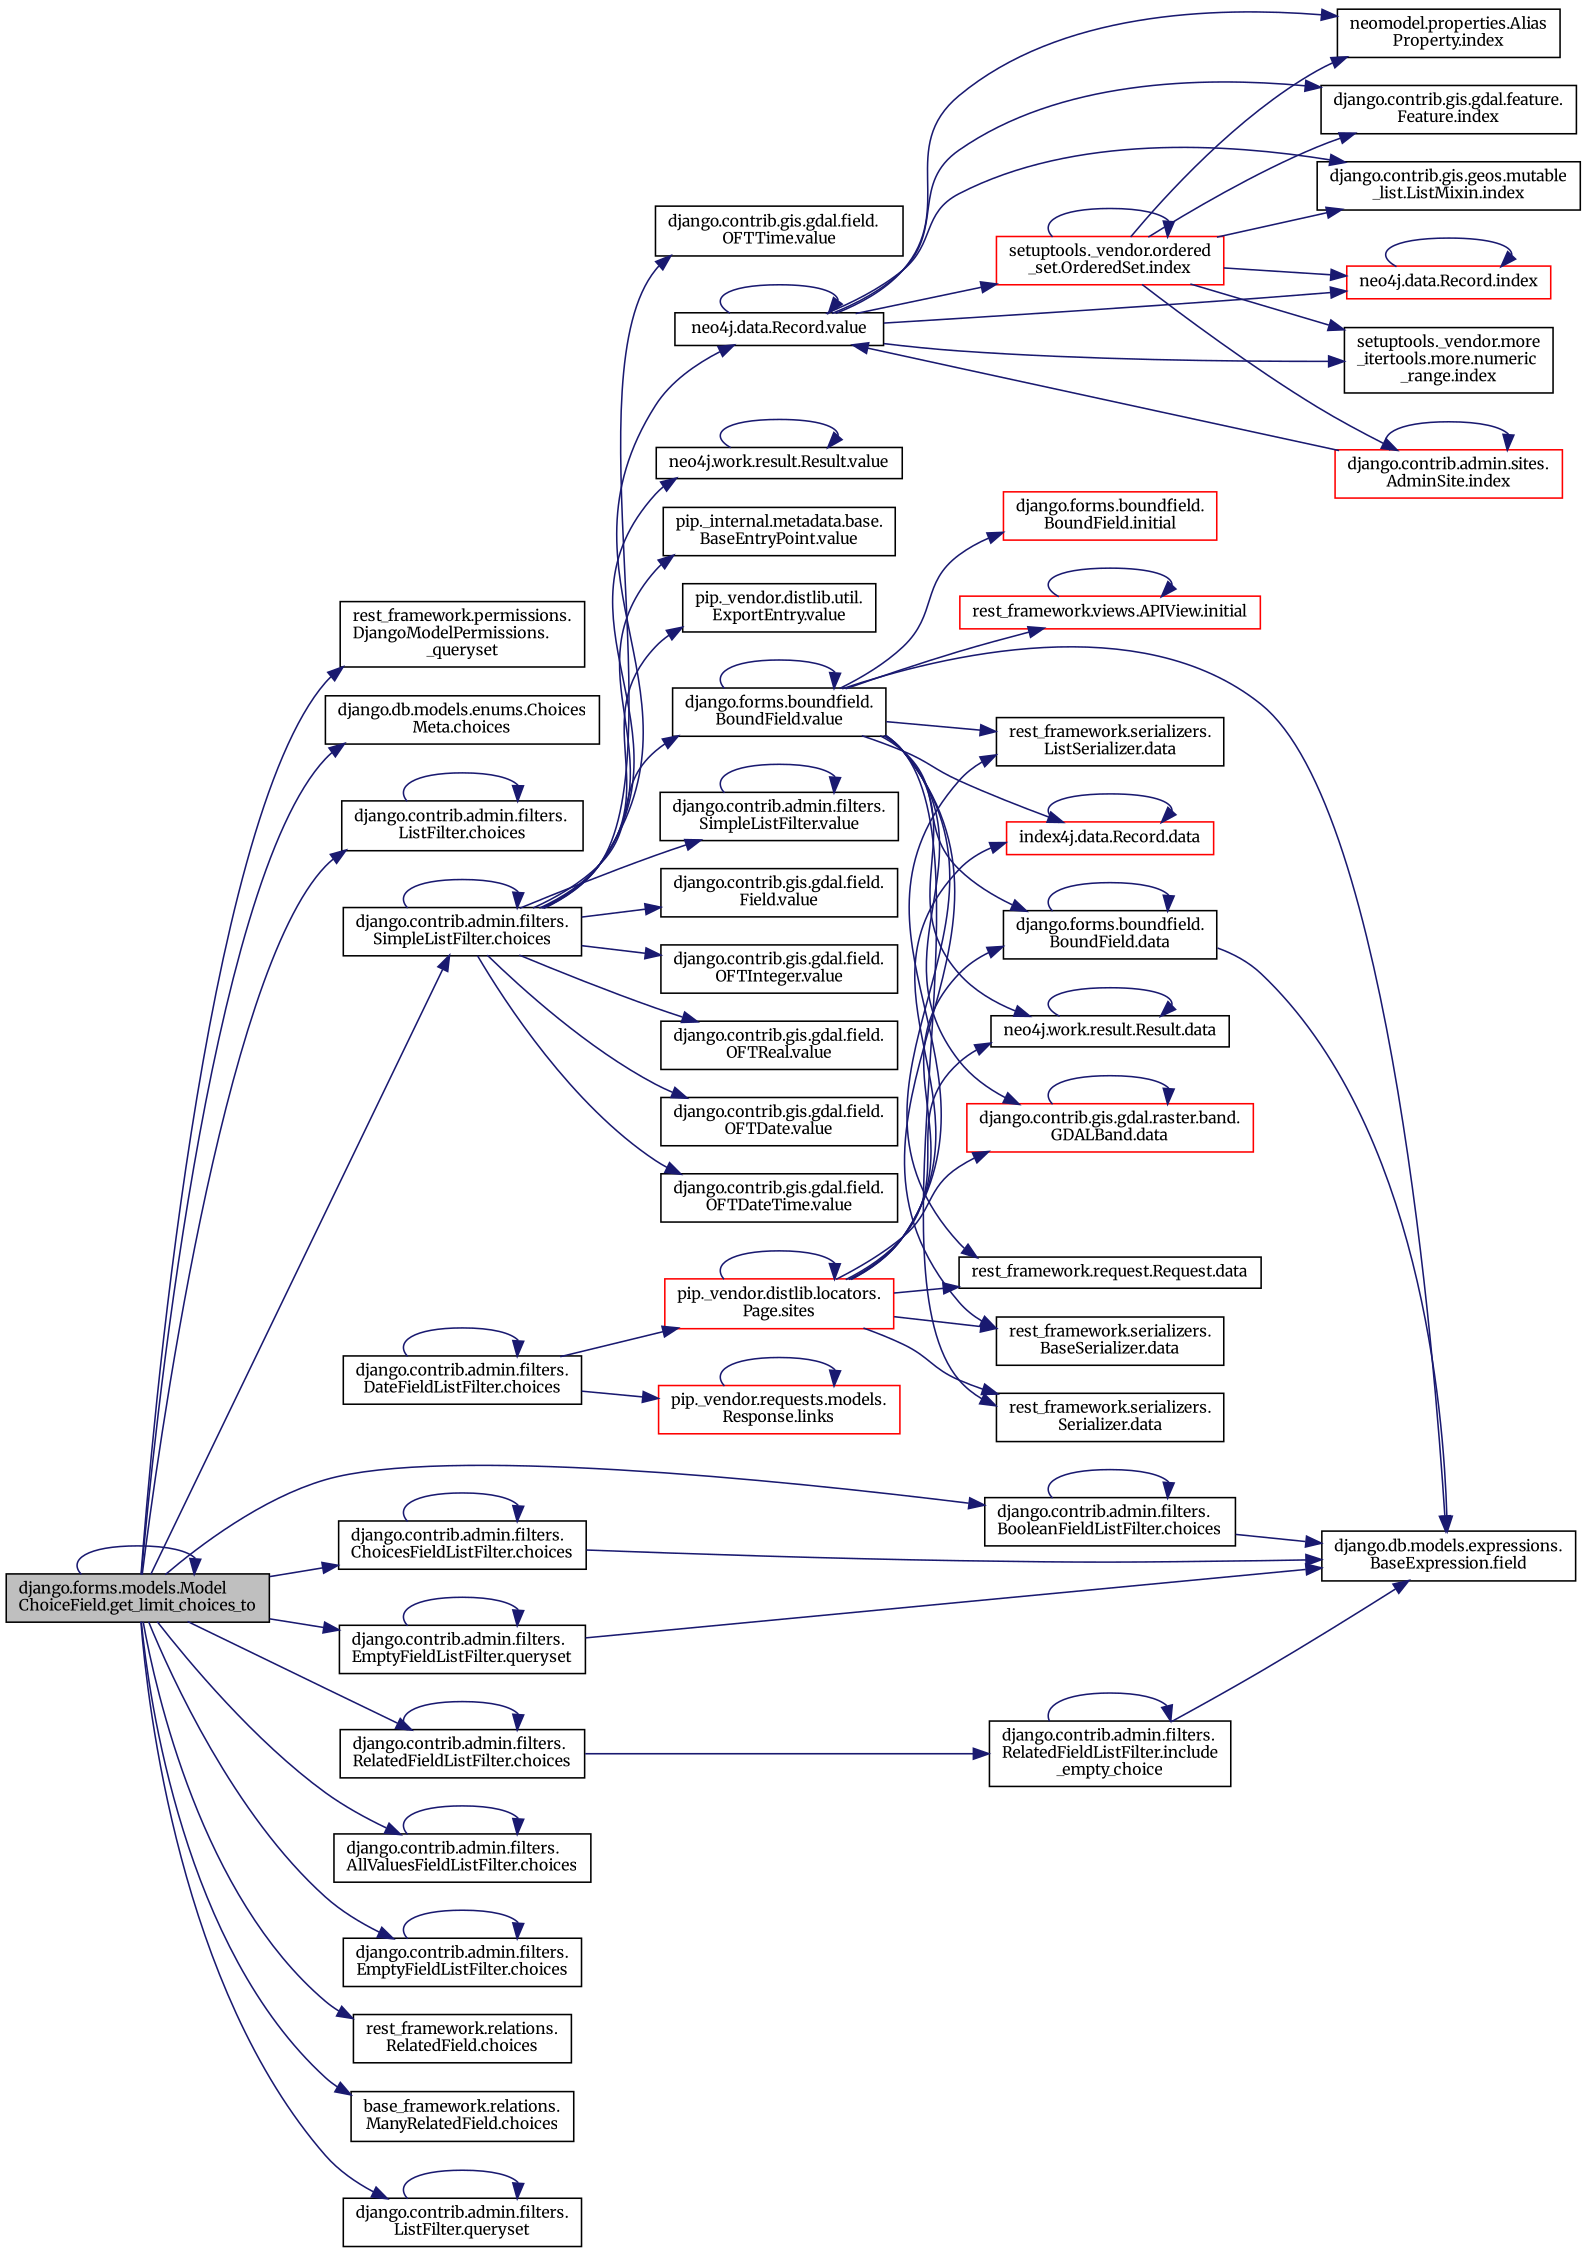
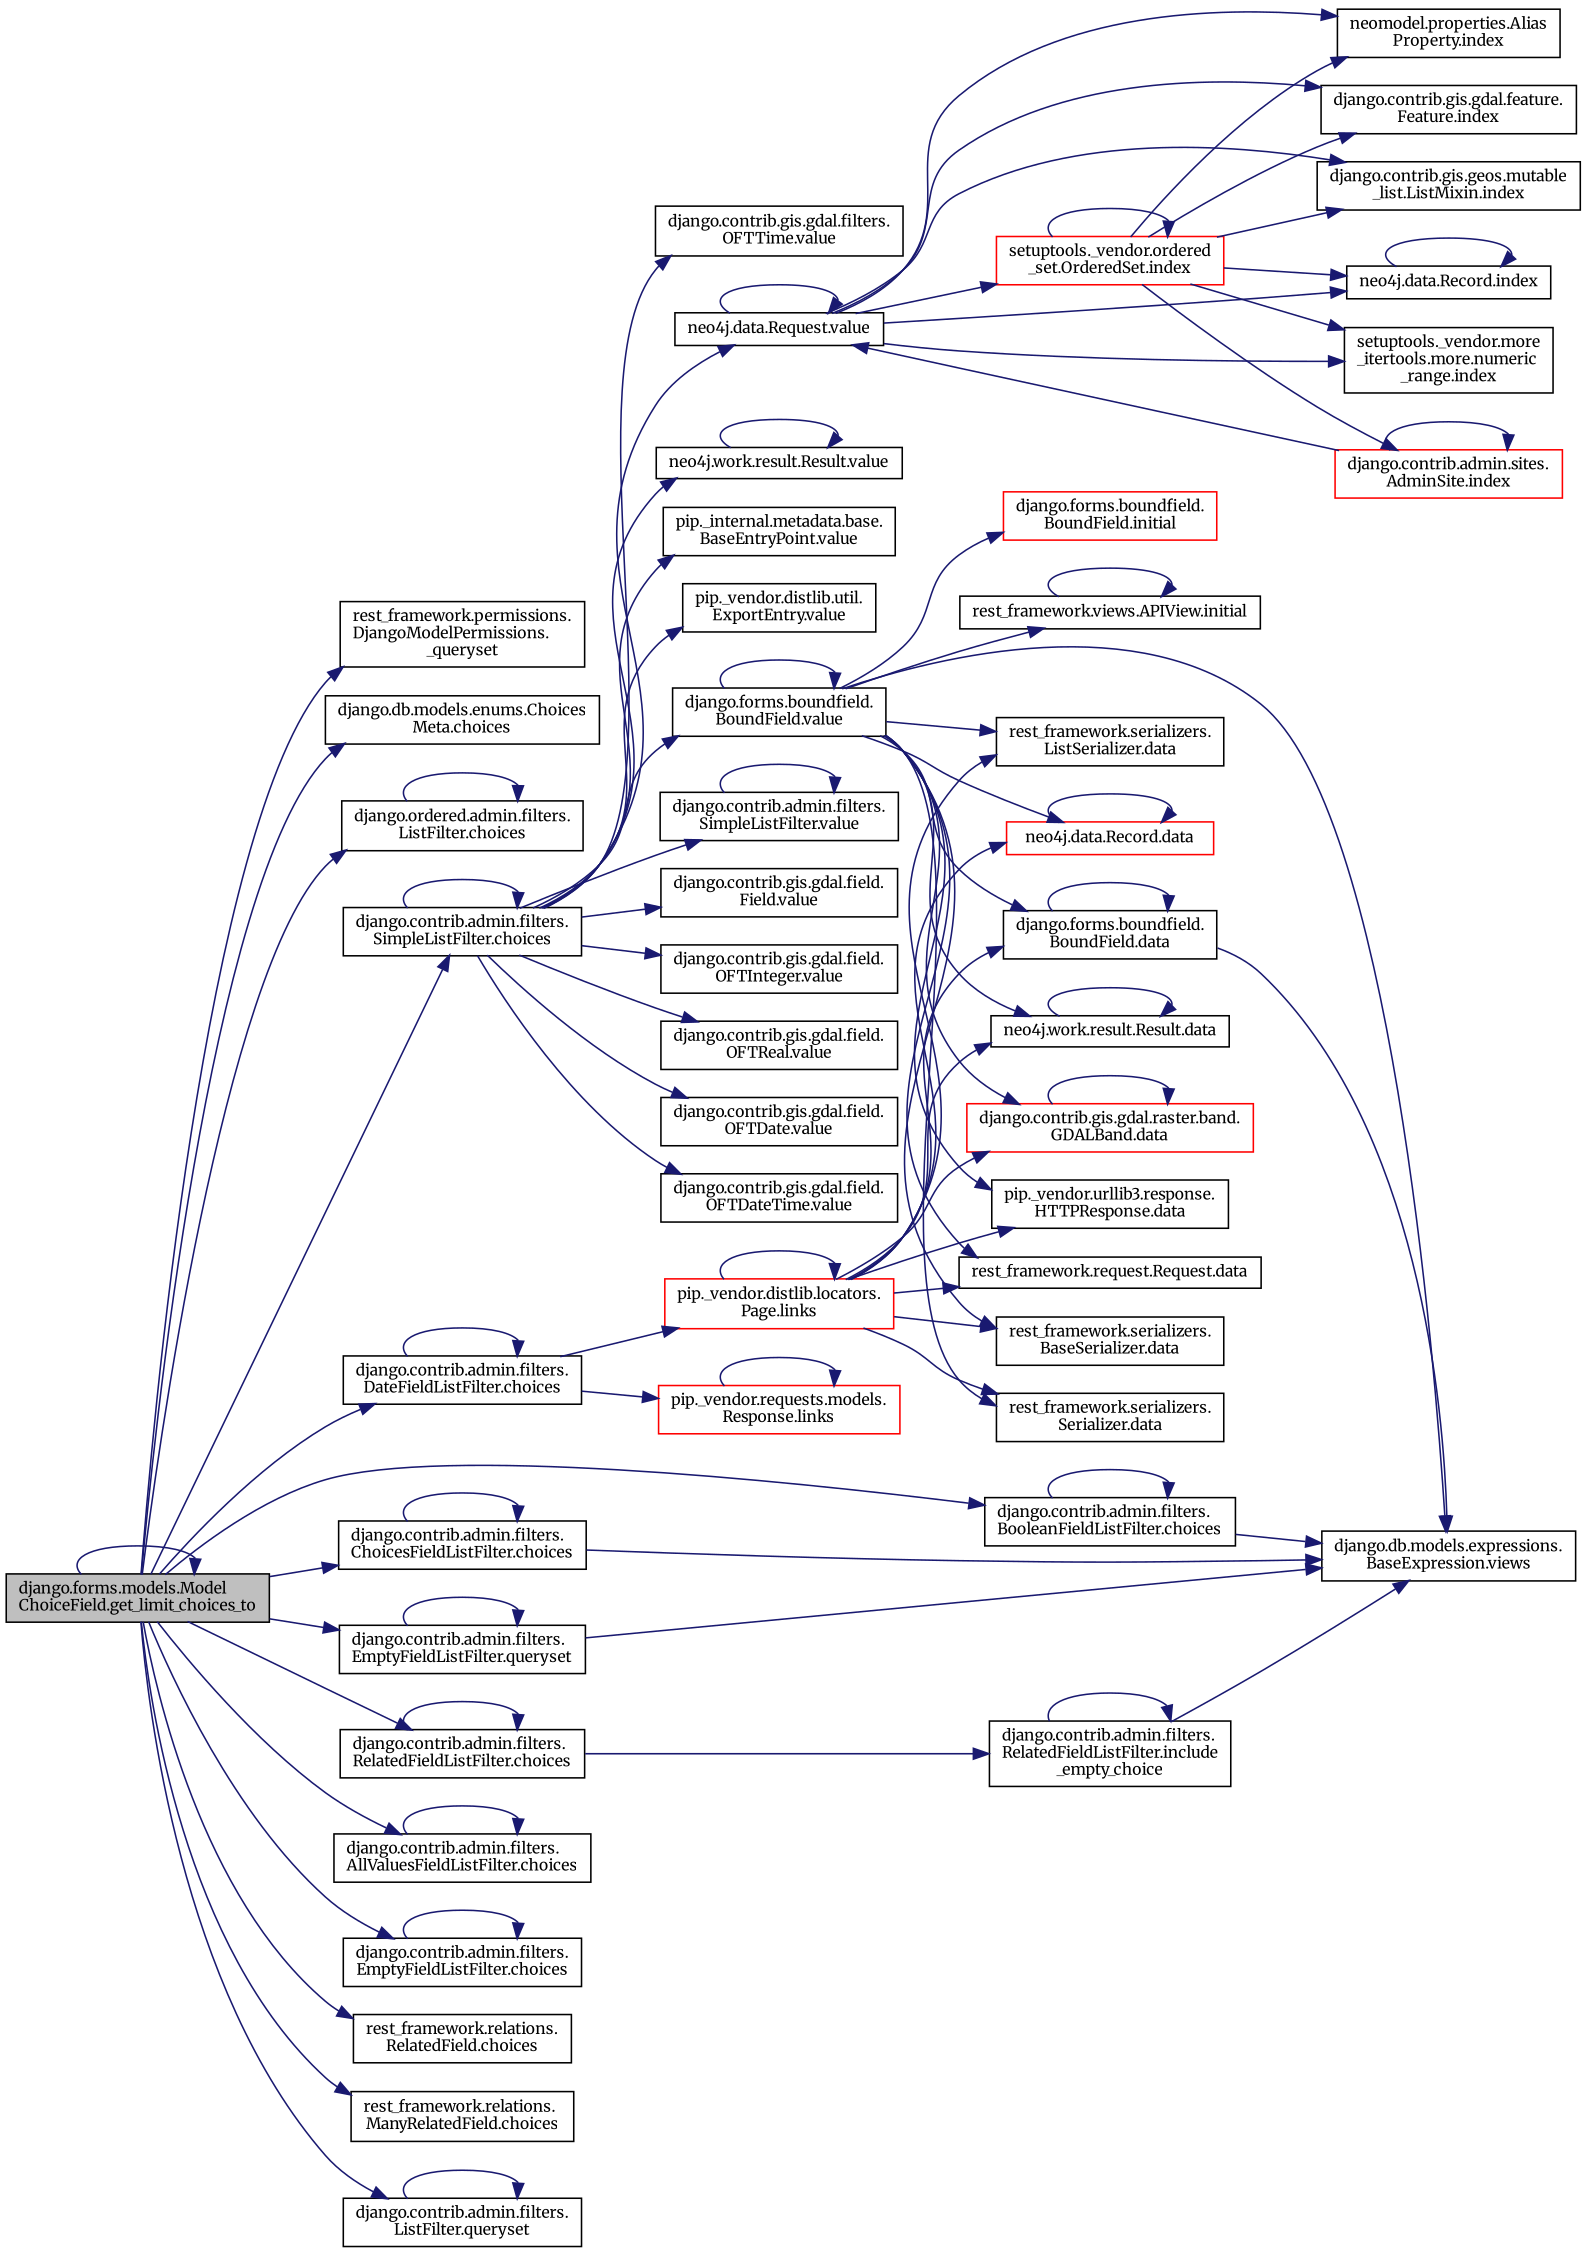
(779, 231) -> (779, 231)
(1449, 282) -> (1449, 282)
(779, 329) -> (779, 329)
(1110, 613) -> (1110, 613)
(462, 826) -> (462, 826)
(1110, 838) -> (1110, 838)
none -> (1110, 1204)
(779, 1304) -> (779, 1304)
none -> (252, 1481)
(1449, 1556) -> (1449, 1556)
(462, 2117) -> (462, 2117)
